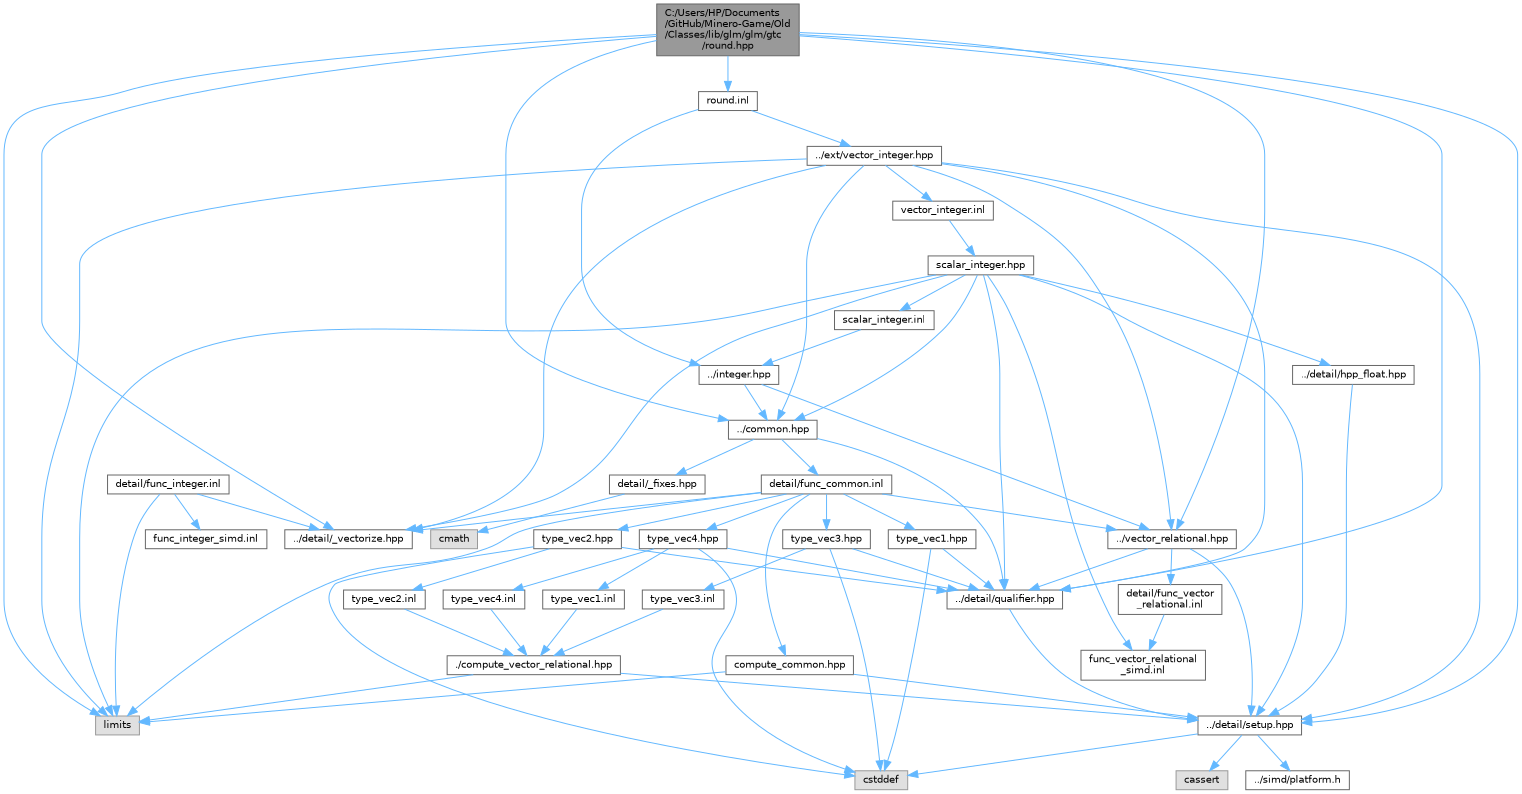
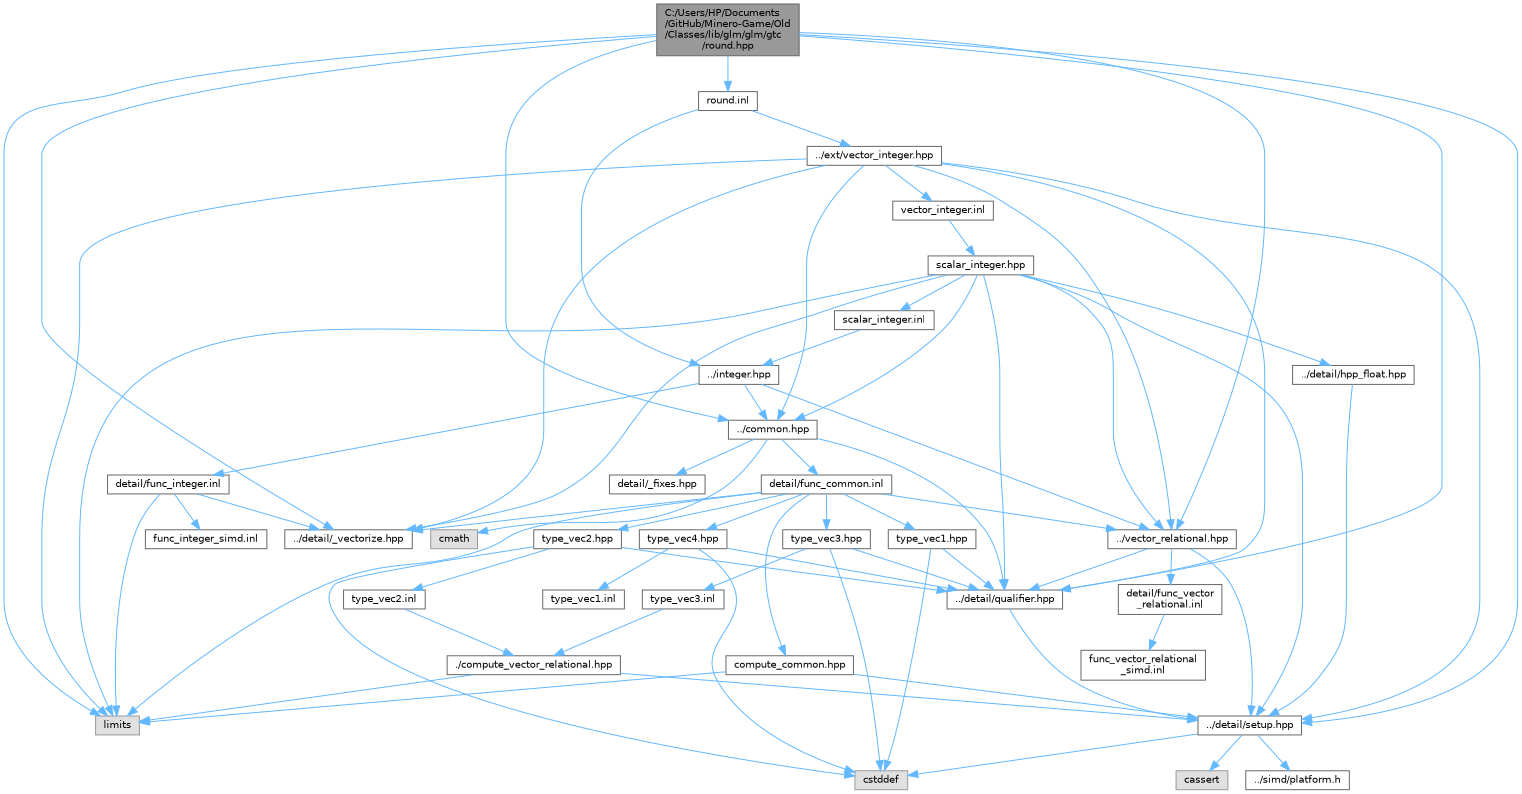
none -> (461, 428)
(1057, 458) -> (1113, 381)
(577, 506) -> (626, 521)
(484, 599) -> none
(562, 628) -> none
